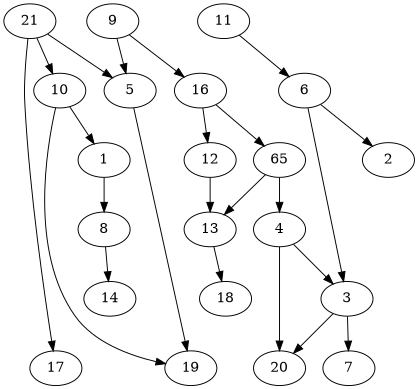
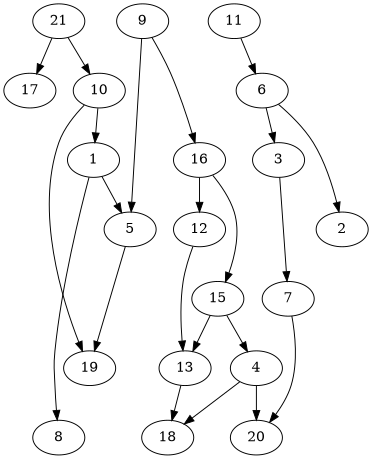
(76, 53) -> (109, 190)
(280, 160) -> (218, 299)
(310, 261) -> (216, 400)
(110, 299) -> none
(317, 330) -> (295, 367)
